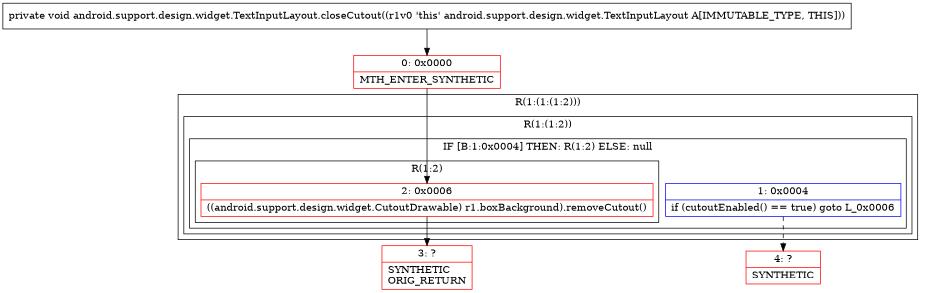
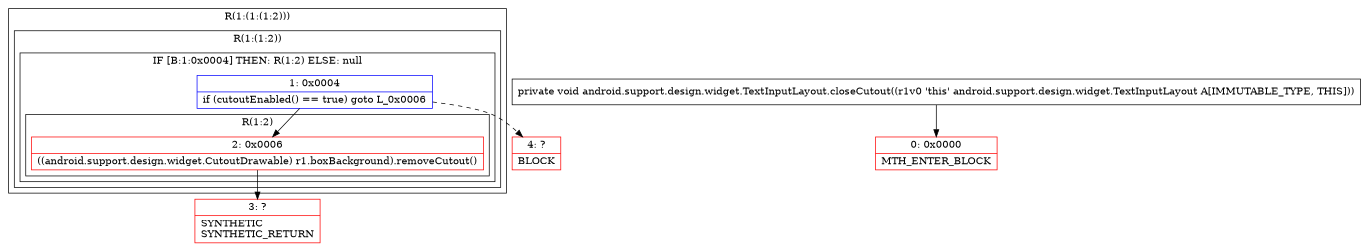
(427, 80) -> (936, 161)
(427, 132) -> (289, 120)
(783, 275) -> (536, 161)
(427, 281) -> (258, 234)
